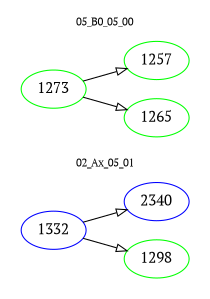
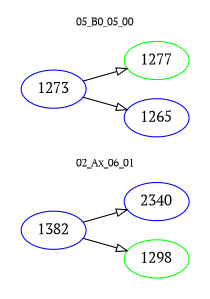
(157, 60) -> (157, 60)
(54, 89) -> (54, 89)
(157, 118) -> (157, 118)
(105, 164) -> (105, 164)
(54, 230) -> (54, 230)
